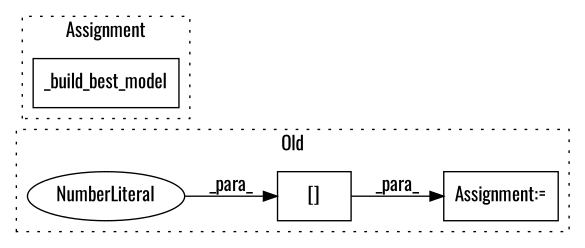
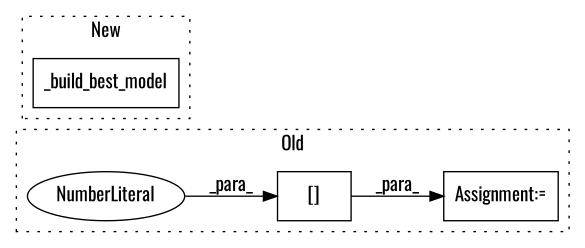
(106, 32) -> (106, 32)
